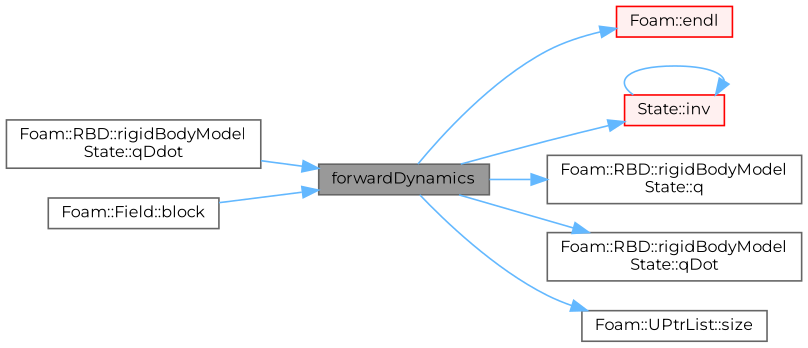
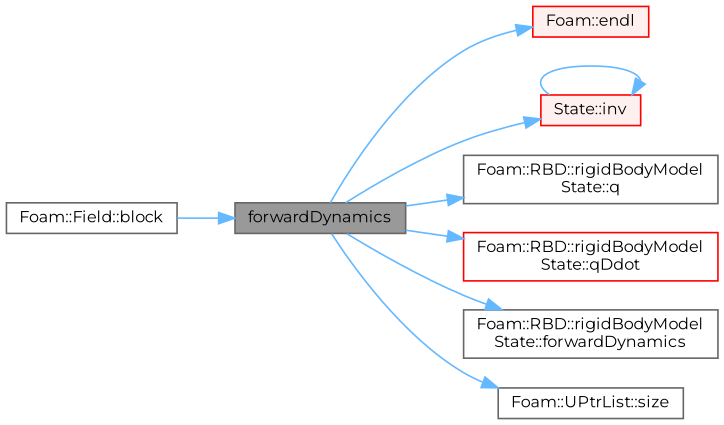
(134, 144) -> (591, 257)
(282, 163) -> (427, 233)
(674, 257) -> (591, 334)
